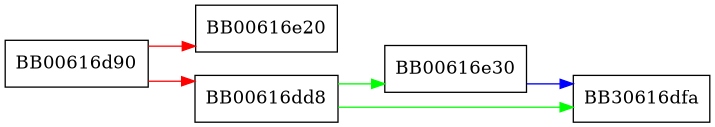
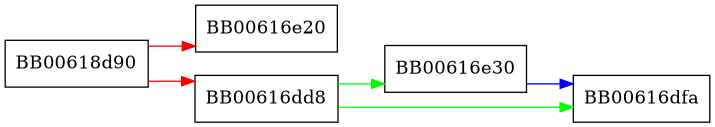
(77, 64) -> (77, 64)
(642, 99) -> (642, 99)
